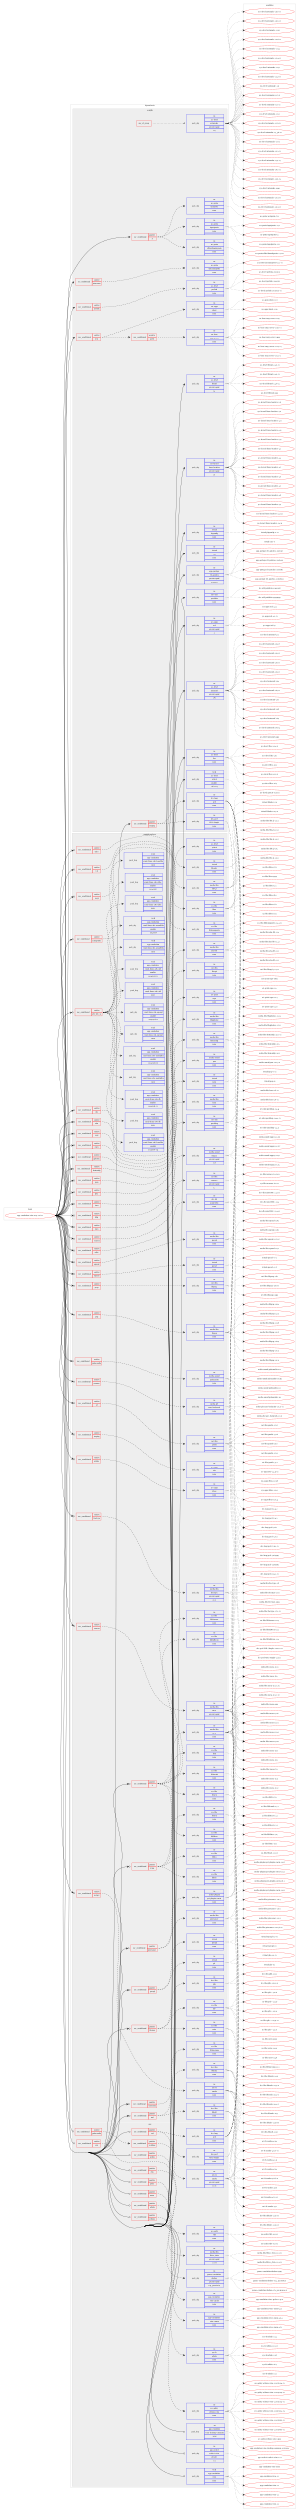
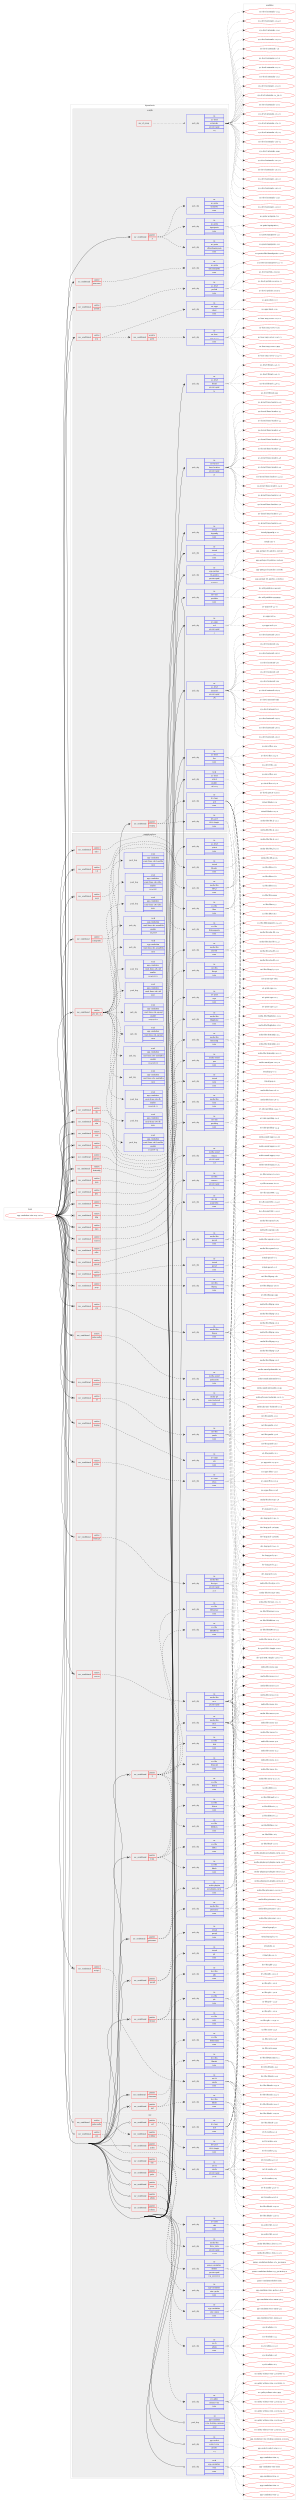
(270, 1388) -> none
